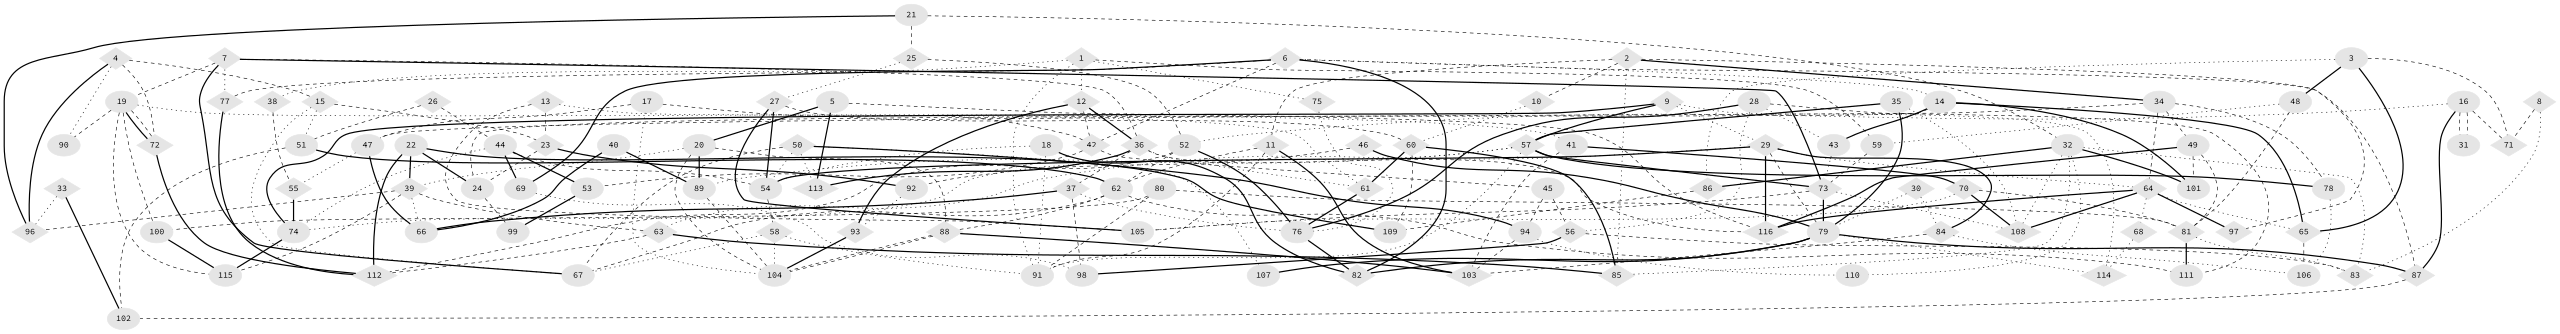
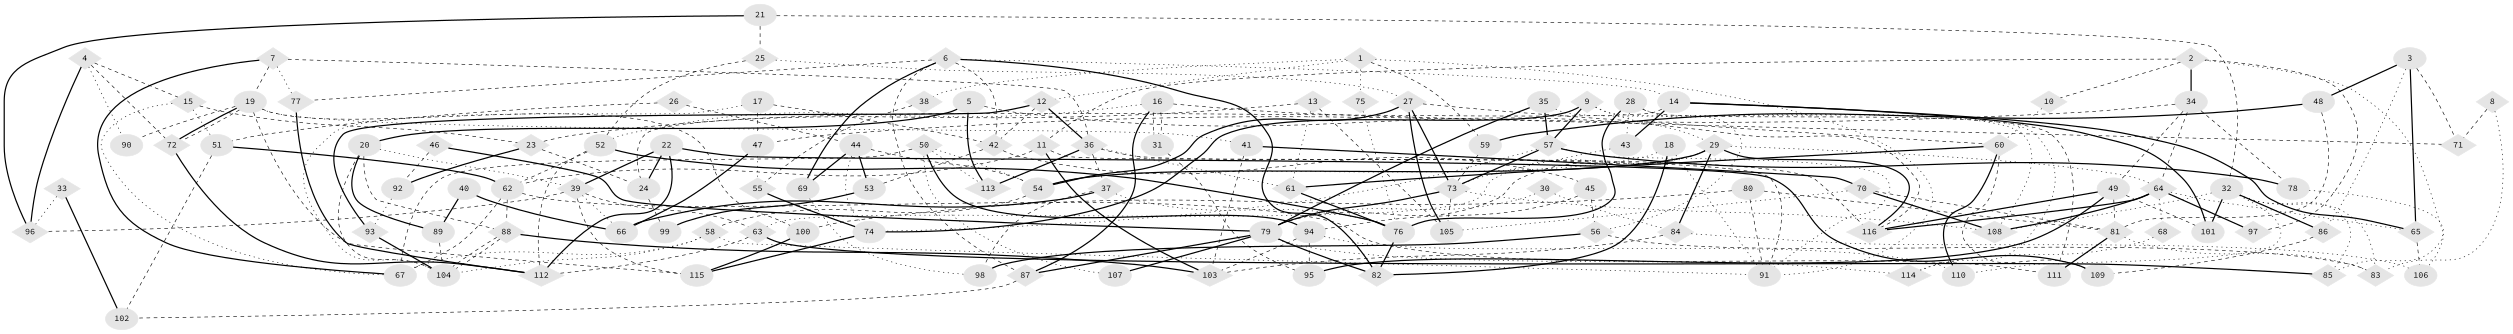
(1140, 76) -> (1430, 145)
(2077, 125) -> (2041, 118)
(1113, 161) -> none
(1548, 168) -> (1972, 201)
none -> (1309, 275)
